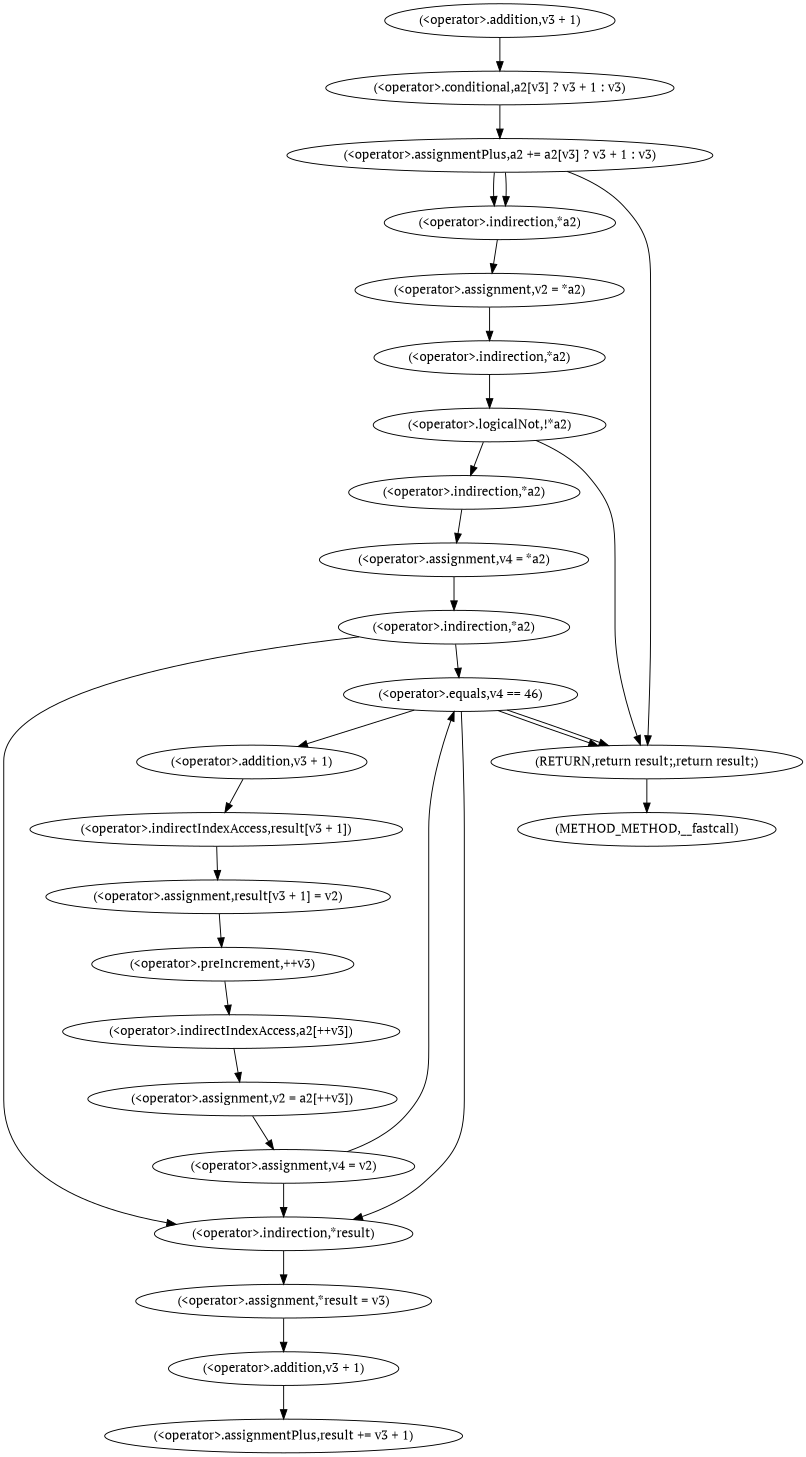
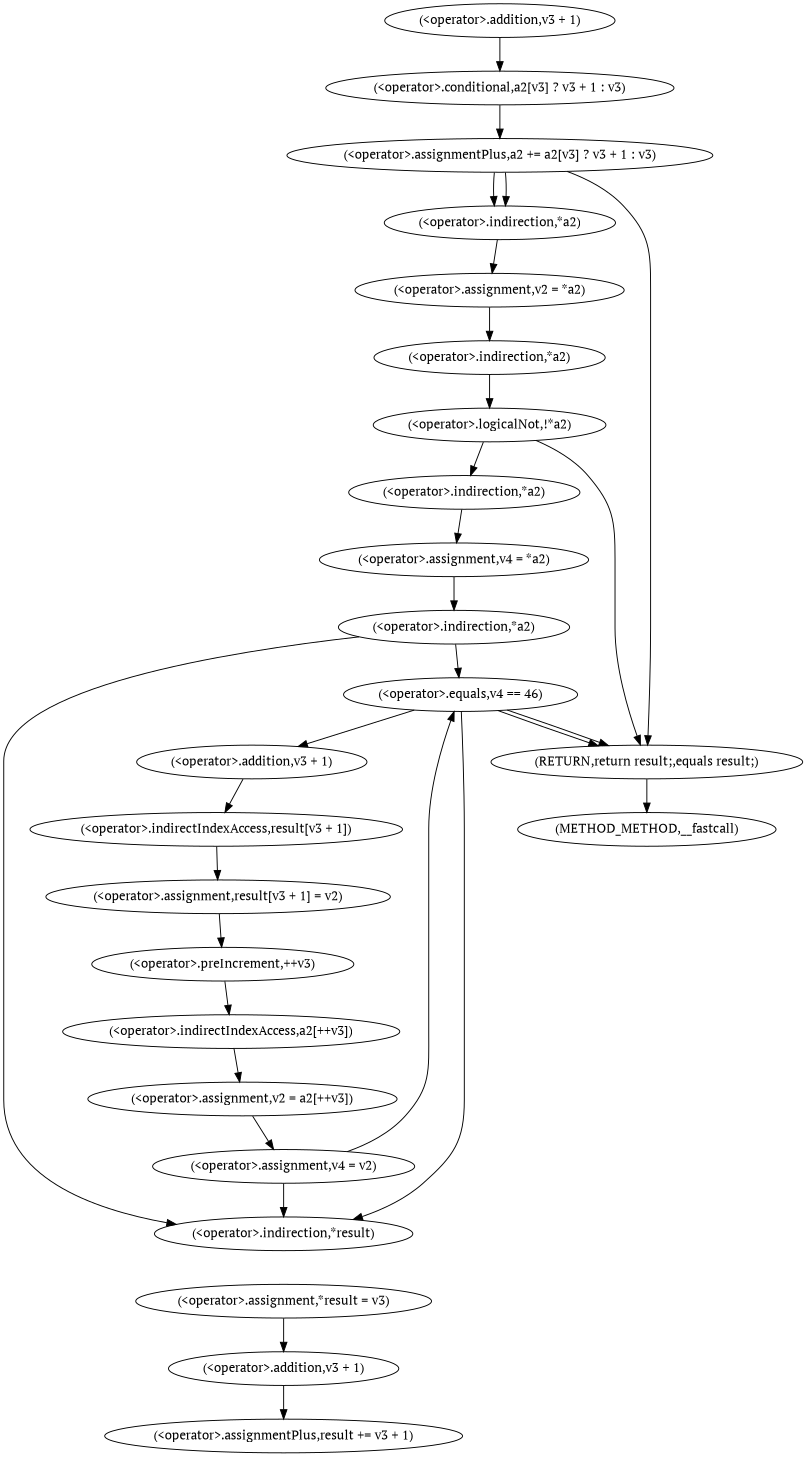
(647, 762) -> (647, 762)
(284, 1263) -> none
